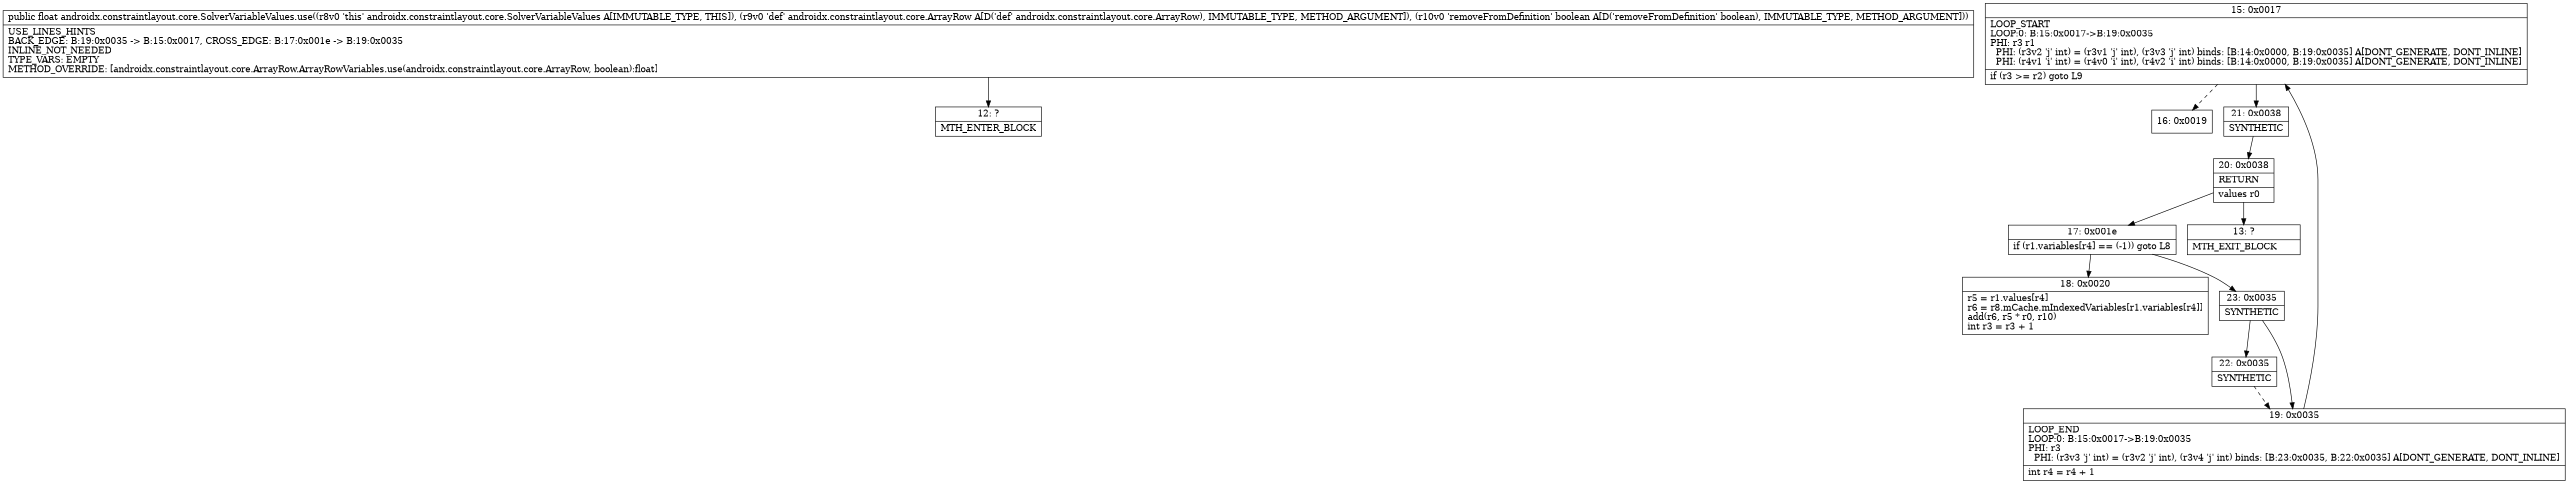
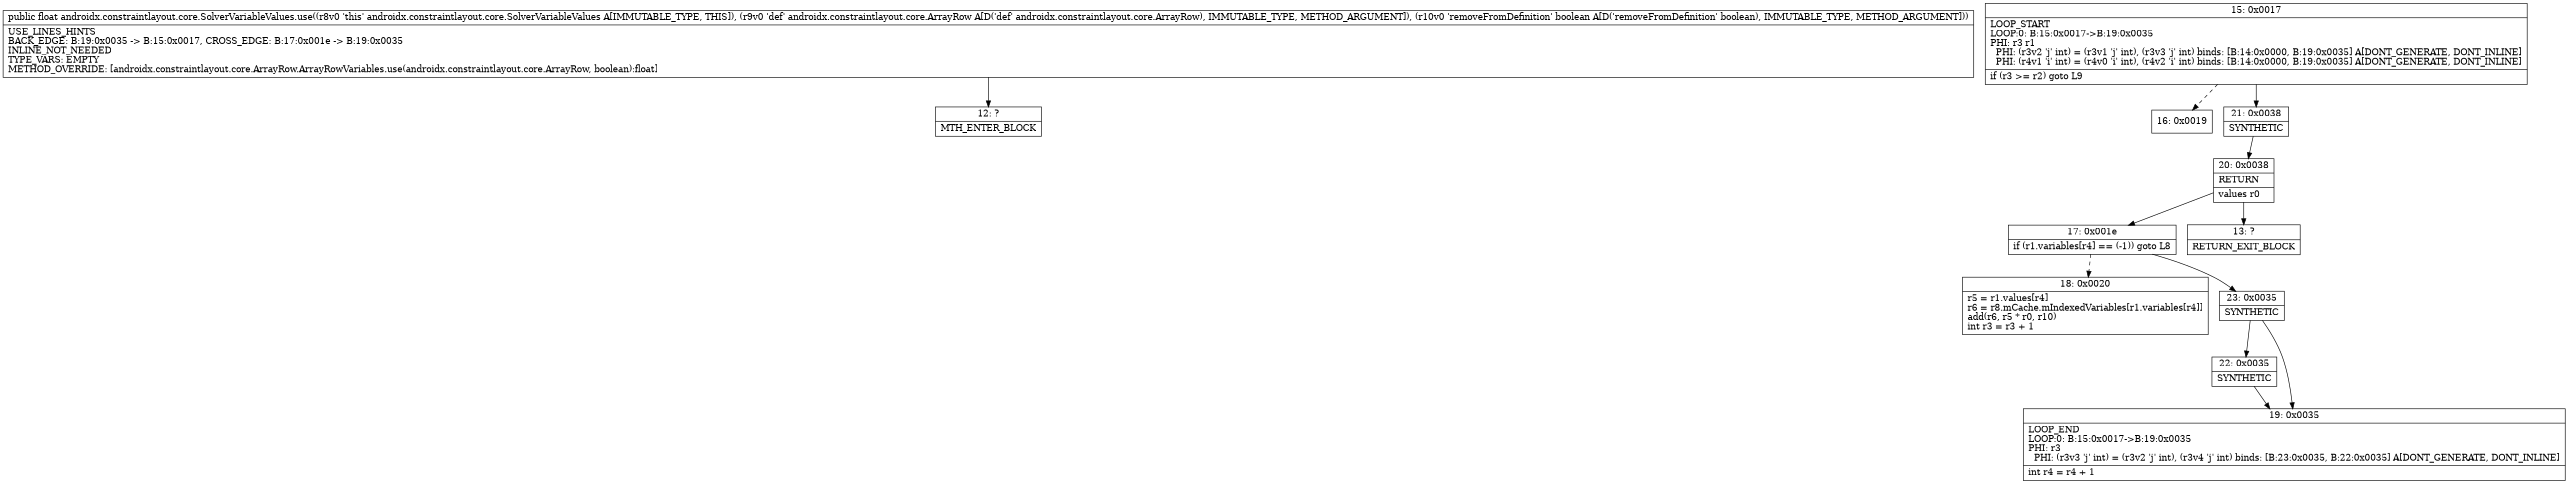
(2235, 247) -> (2244, 247)
(2318, 247) -> none
(2090, 263) -> (2090, 263)
(2260, 395) -> (2260, 395)
